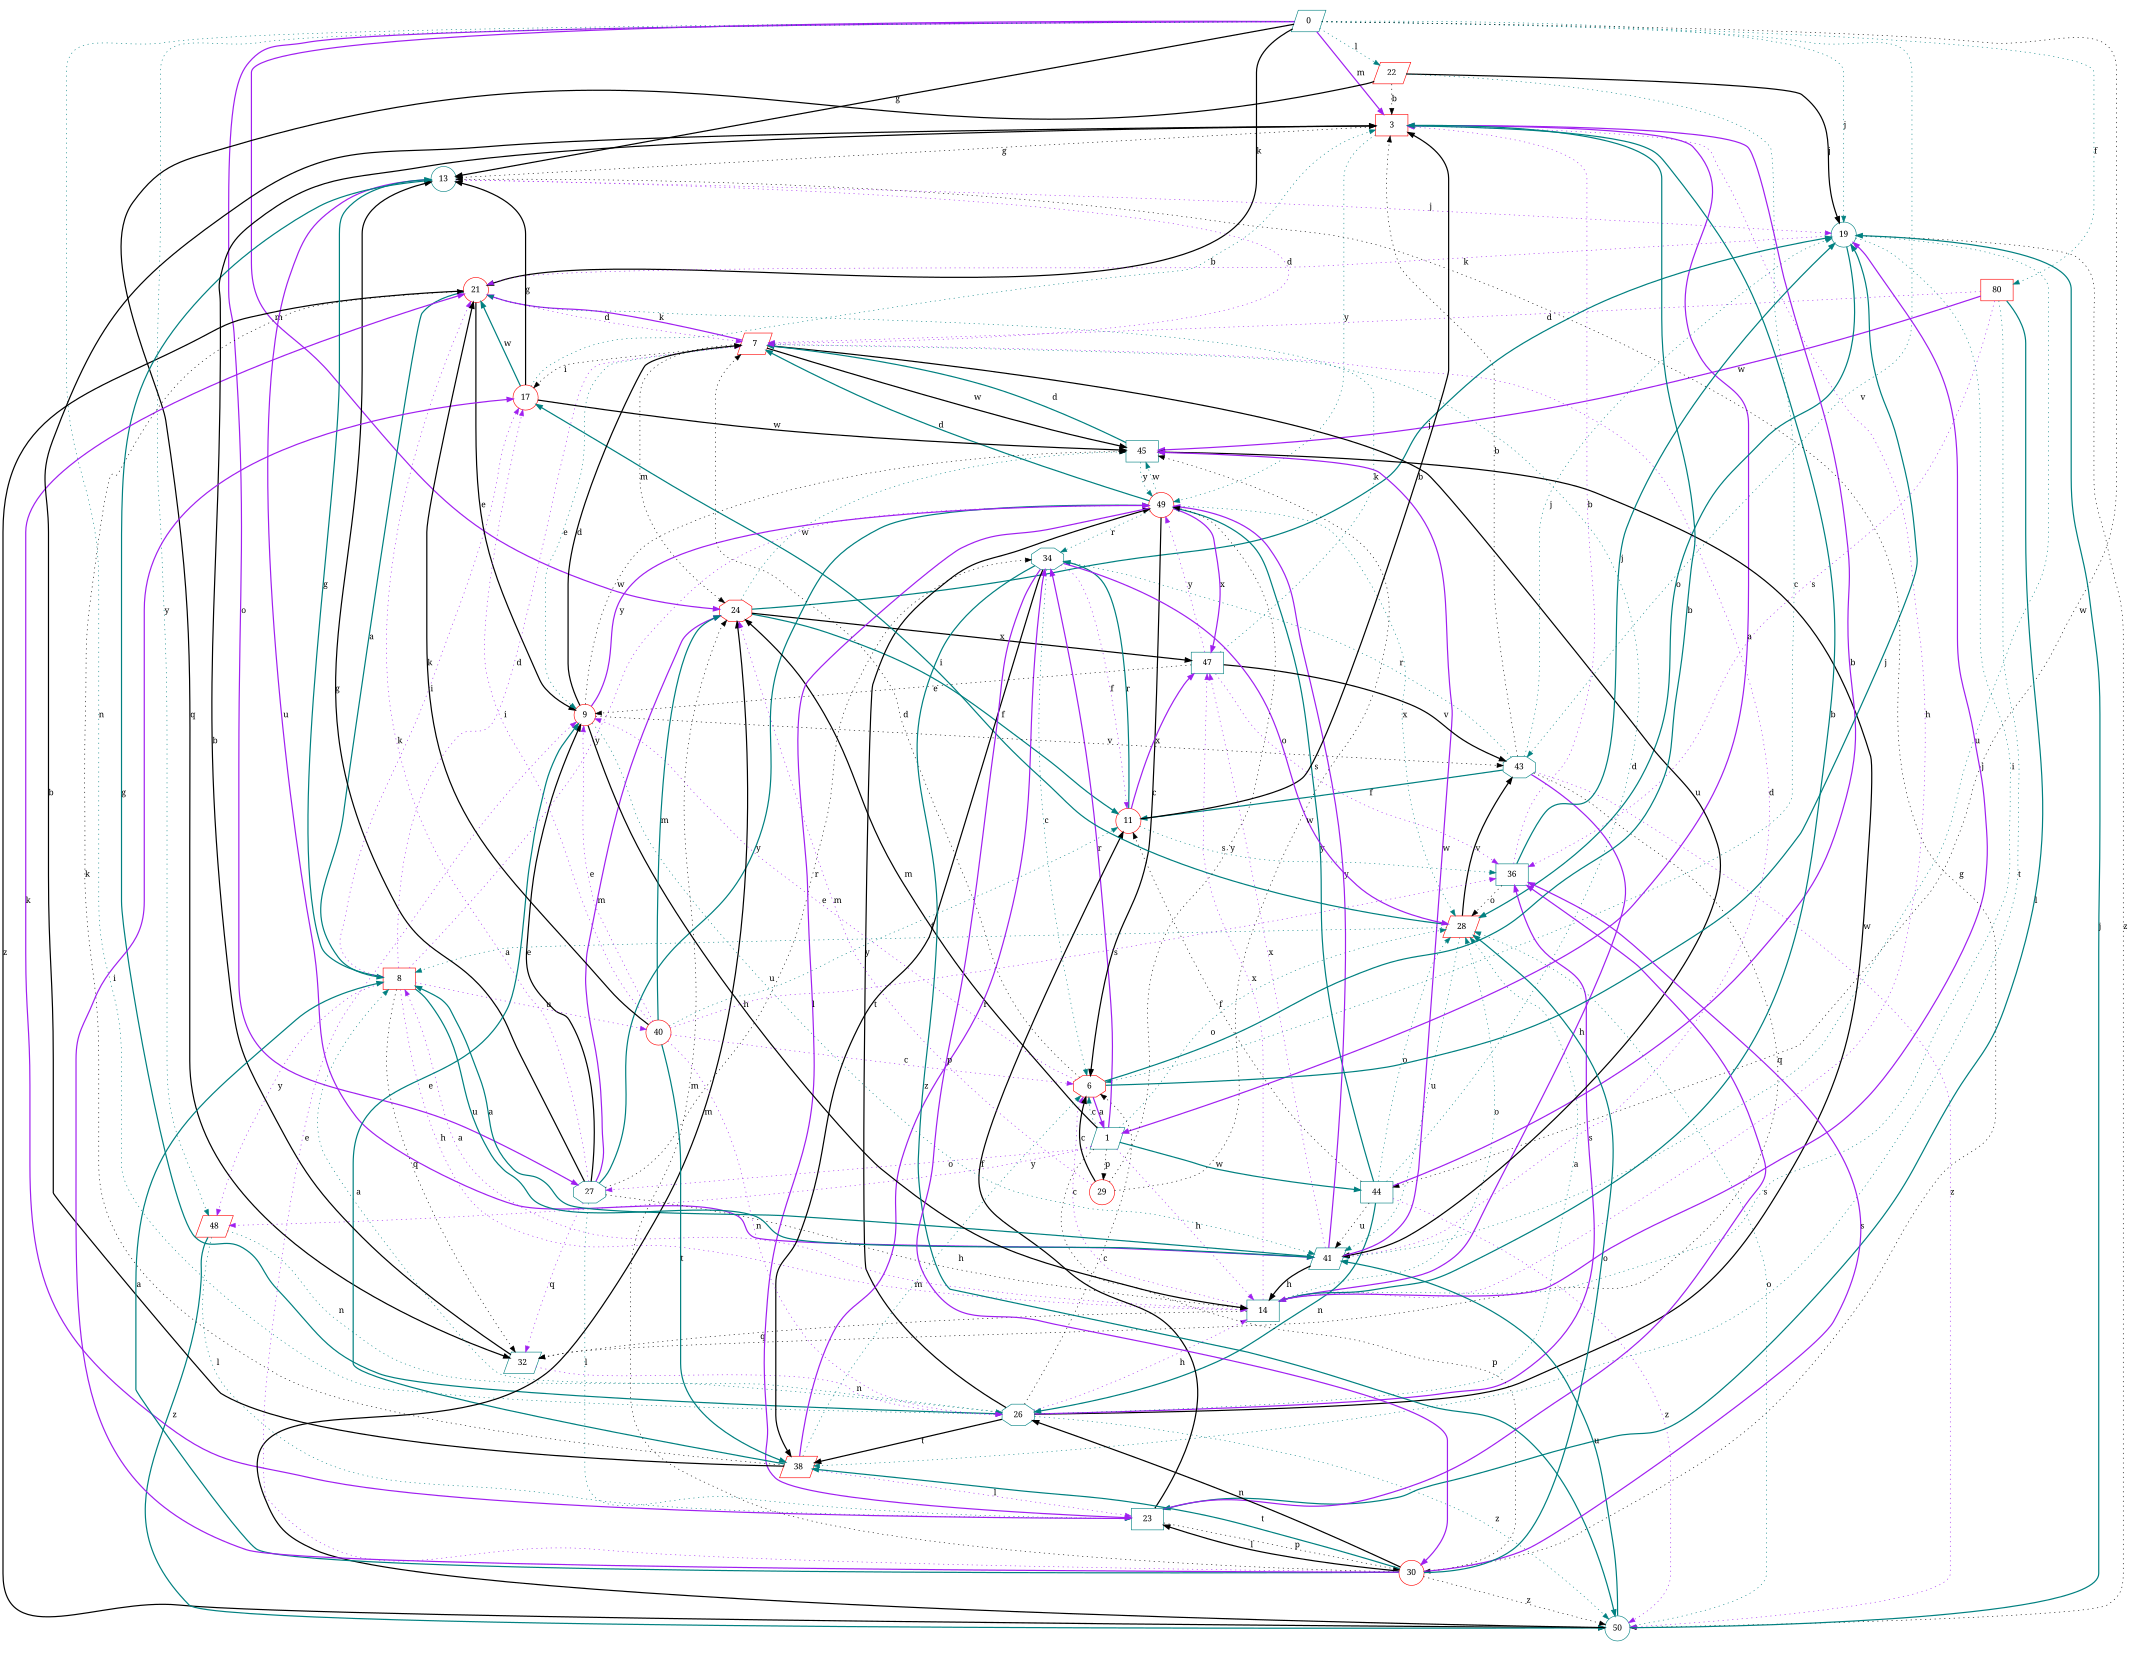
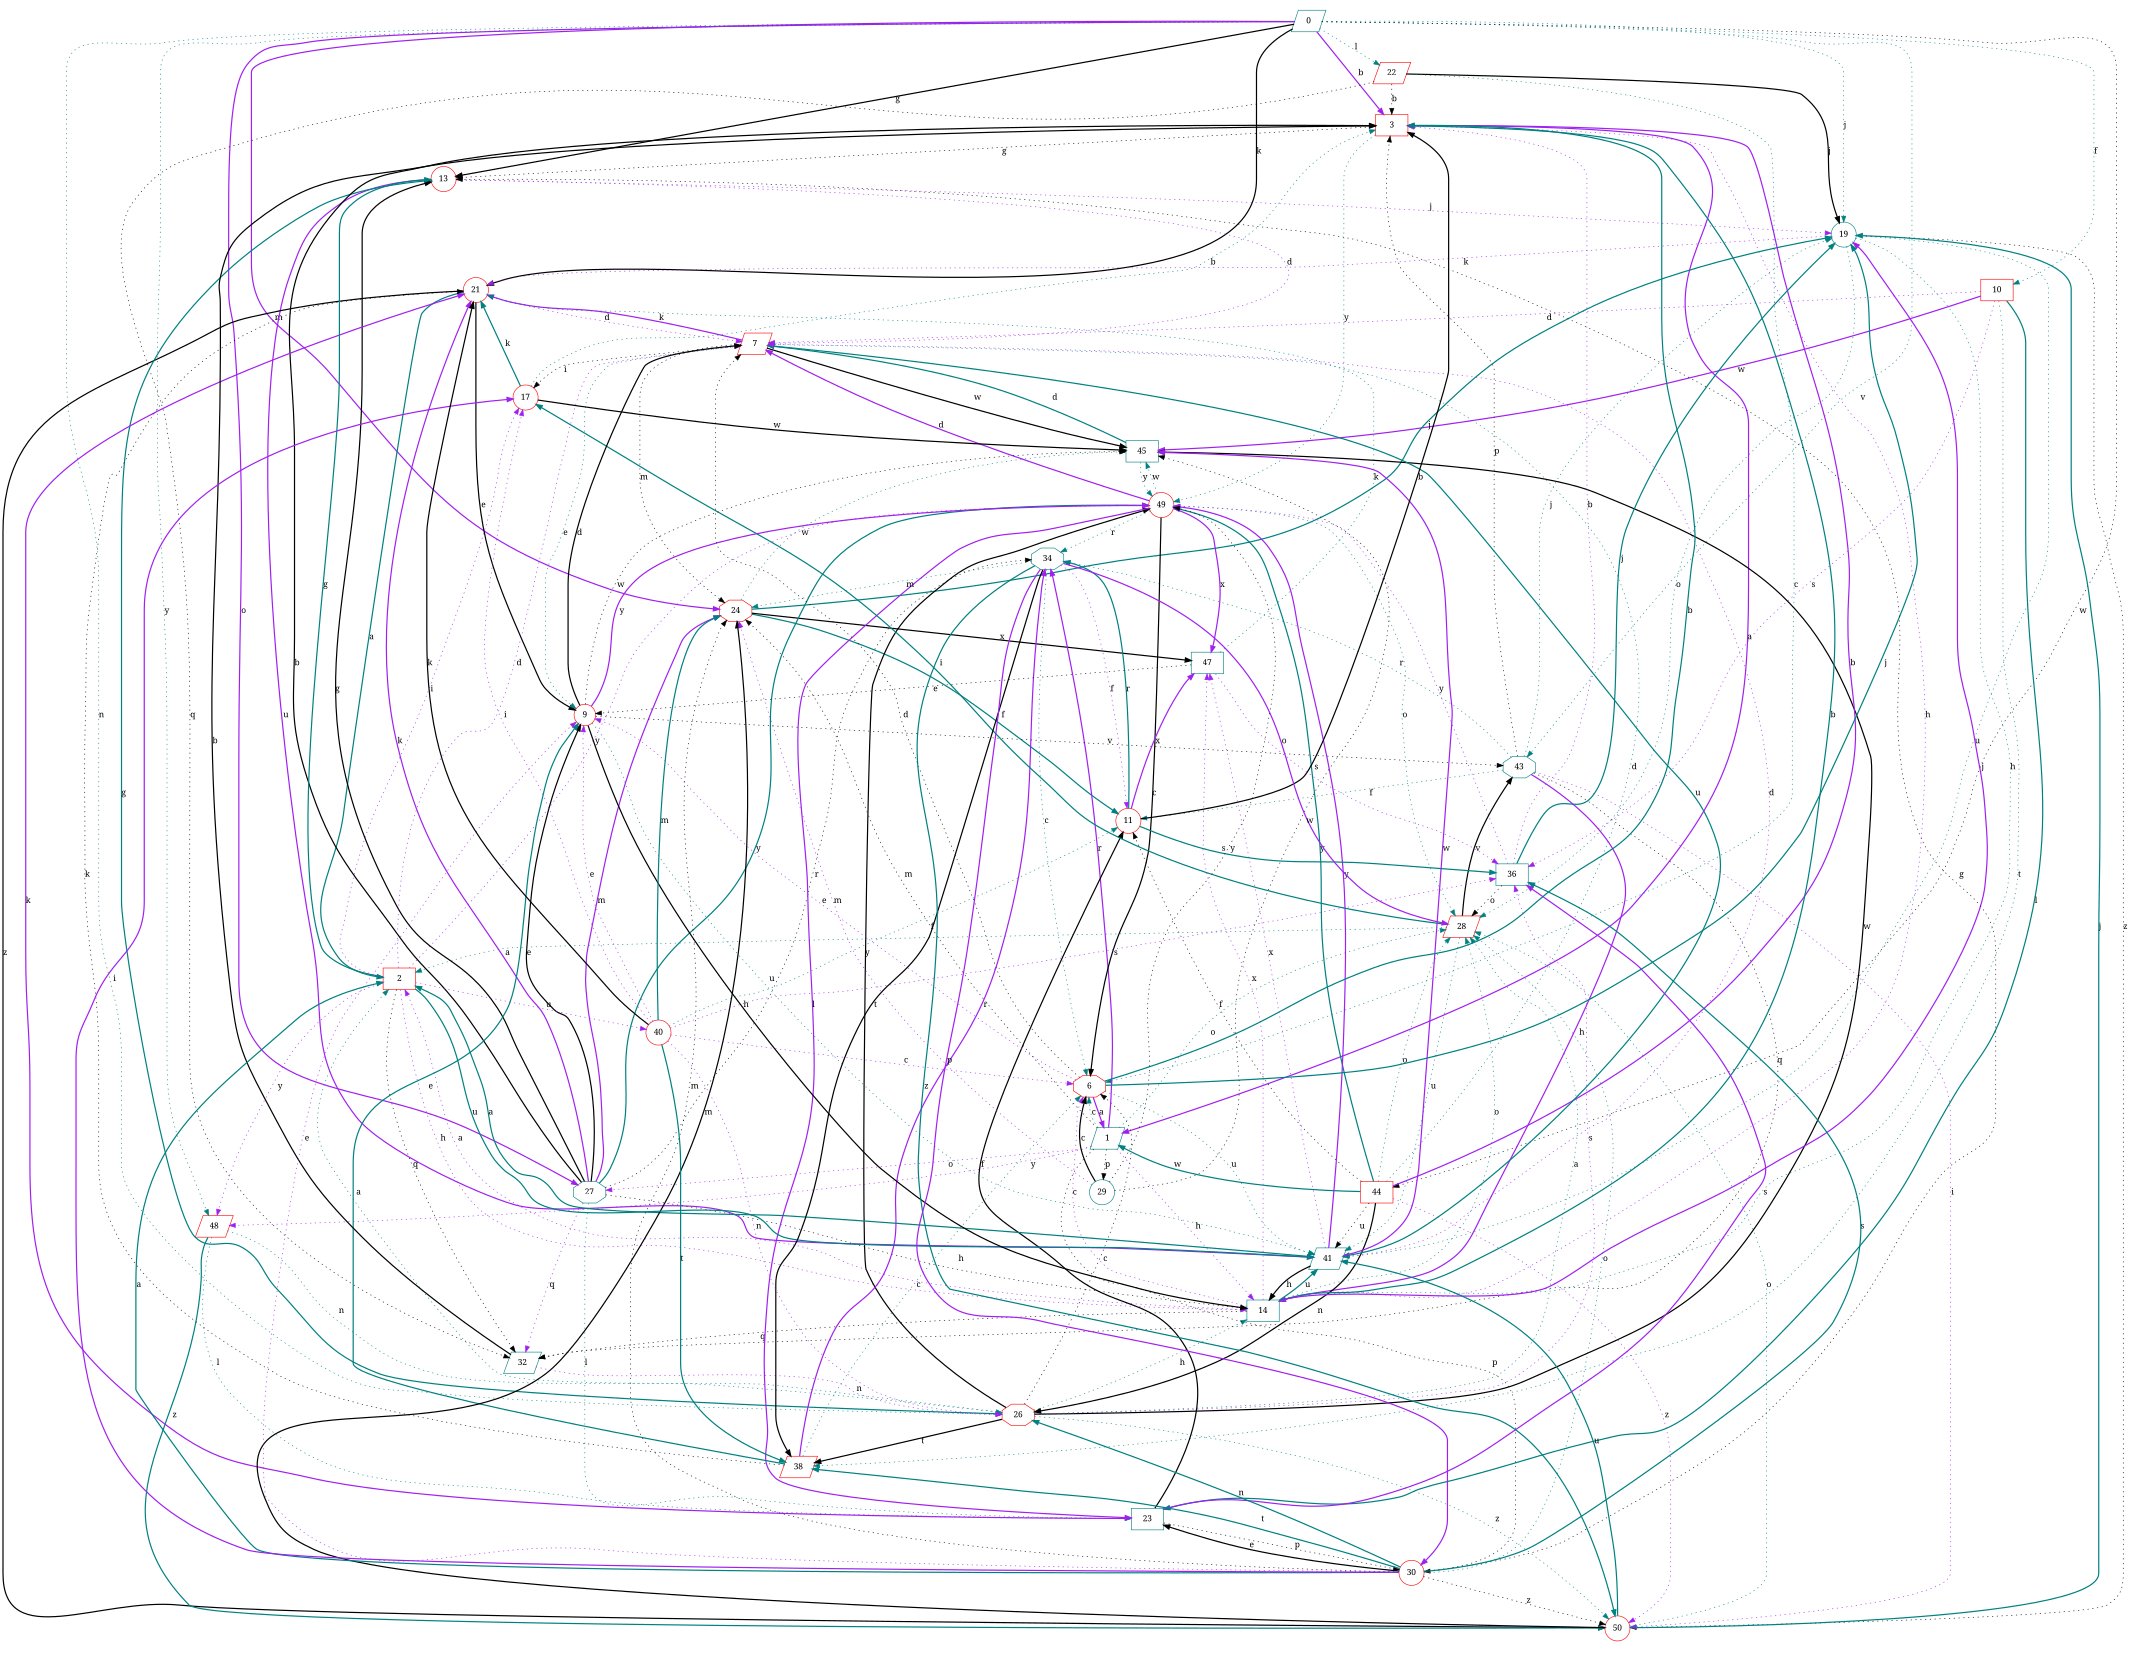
(1361, 73) -> (1361, 73)
(444, 179) -> (444, 179)
(123, 228) -> (123, 228)
(526, 266) -> none
(1997, 290) -> (1997, 290)
(508, 344) -> (508, 344)
(957, 436) -> (957, 436)
(1497, 451) -> (1497, 451)
(47, 508) -> (329, 220)
none -> (894, 582)
(1676, 586) -> (1676, 586)
(1187, 587) -> (1405, 613)
(1549, 618) -> (1549, 618)
(1370, 691) -> none
(1405, 715) -> (1405, 715)
(2013, 767) -> (2013, 767)
(408, 783) -> (408, 783)
(1325, 795) -> (1325, 795)
(1312, 862) -> (1312, 862)
(906, 887) -> (906, 887)
(399, 979) -> (399, 979)
none -> (1221, 1157)
(1236, 1173) -> (1246, 1183)
(1102, 1192) -> (1102, 1192)
(1377, 1192) -> (1377, 1192)
(1953, 1192) -> (1953, 1192)
(1852, 1276) -> (1852, 1276)
(919, 1285) -> (919, 1285)
none -> (1297, 1288)
(1597, 1294) -> (1597, 1294)
(1249, 1345) -> (1249, 1345)
(1537, 1360) -> (1537, 1360)
(1139, 1371) -> (1139, 1371)
(1018, 1415) -> (1018, 1415)
(1221, 1490) -> (1221, 1490)
(969, 1492) -> none
(1252, 1545) -> (1252, 1545)
(1617, 1628) -> (1617, 1628)
